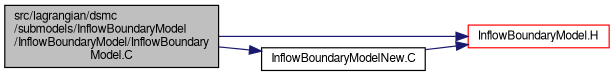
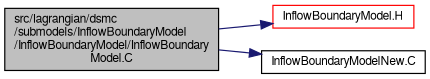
(441, 48) -> none
